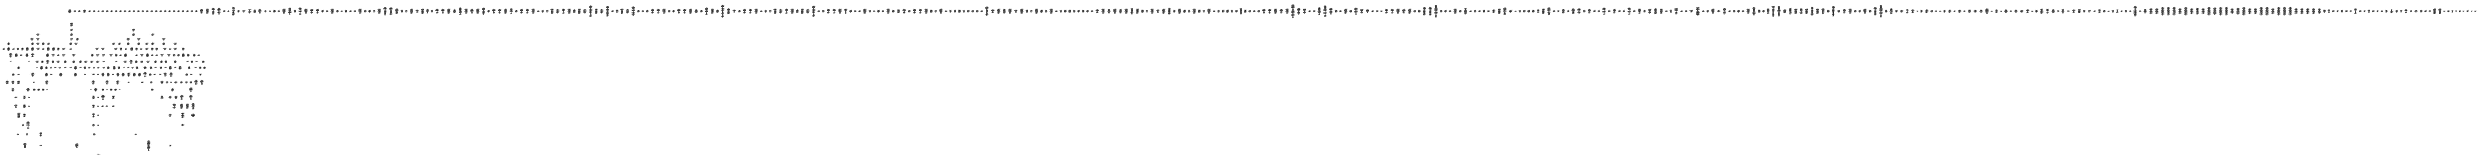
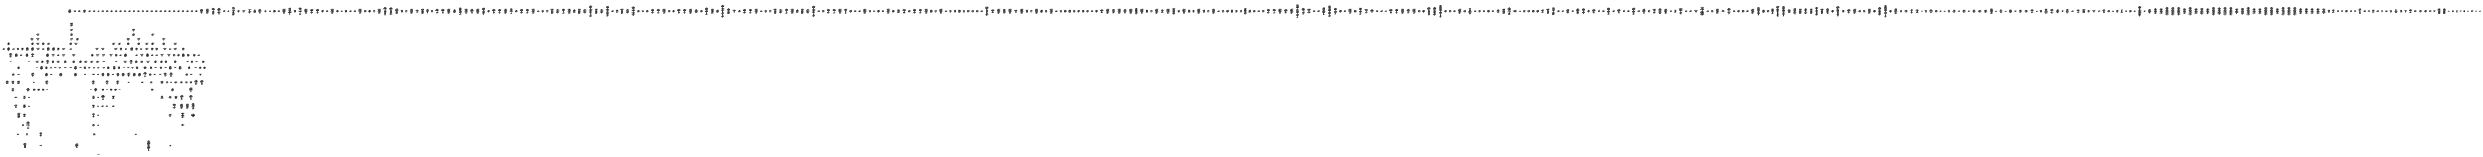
none -> (1096, 11)
